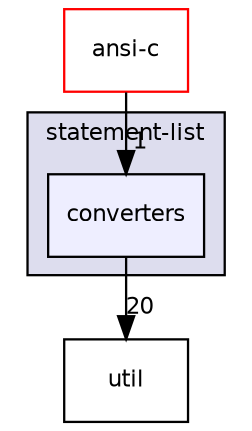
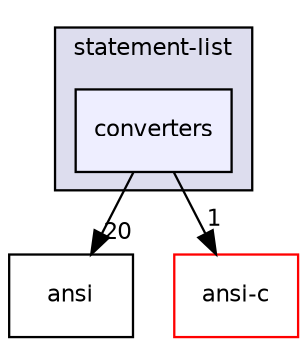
(126, 126) -> (190, 204)
(126, 381) -> (71, 296)
